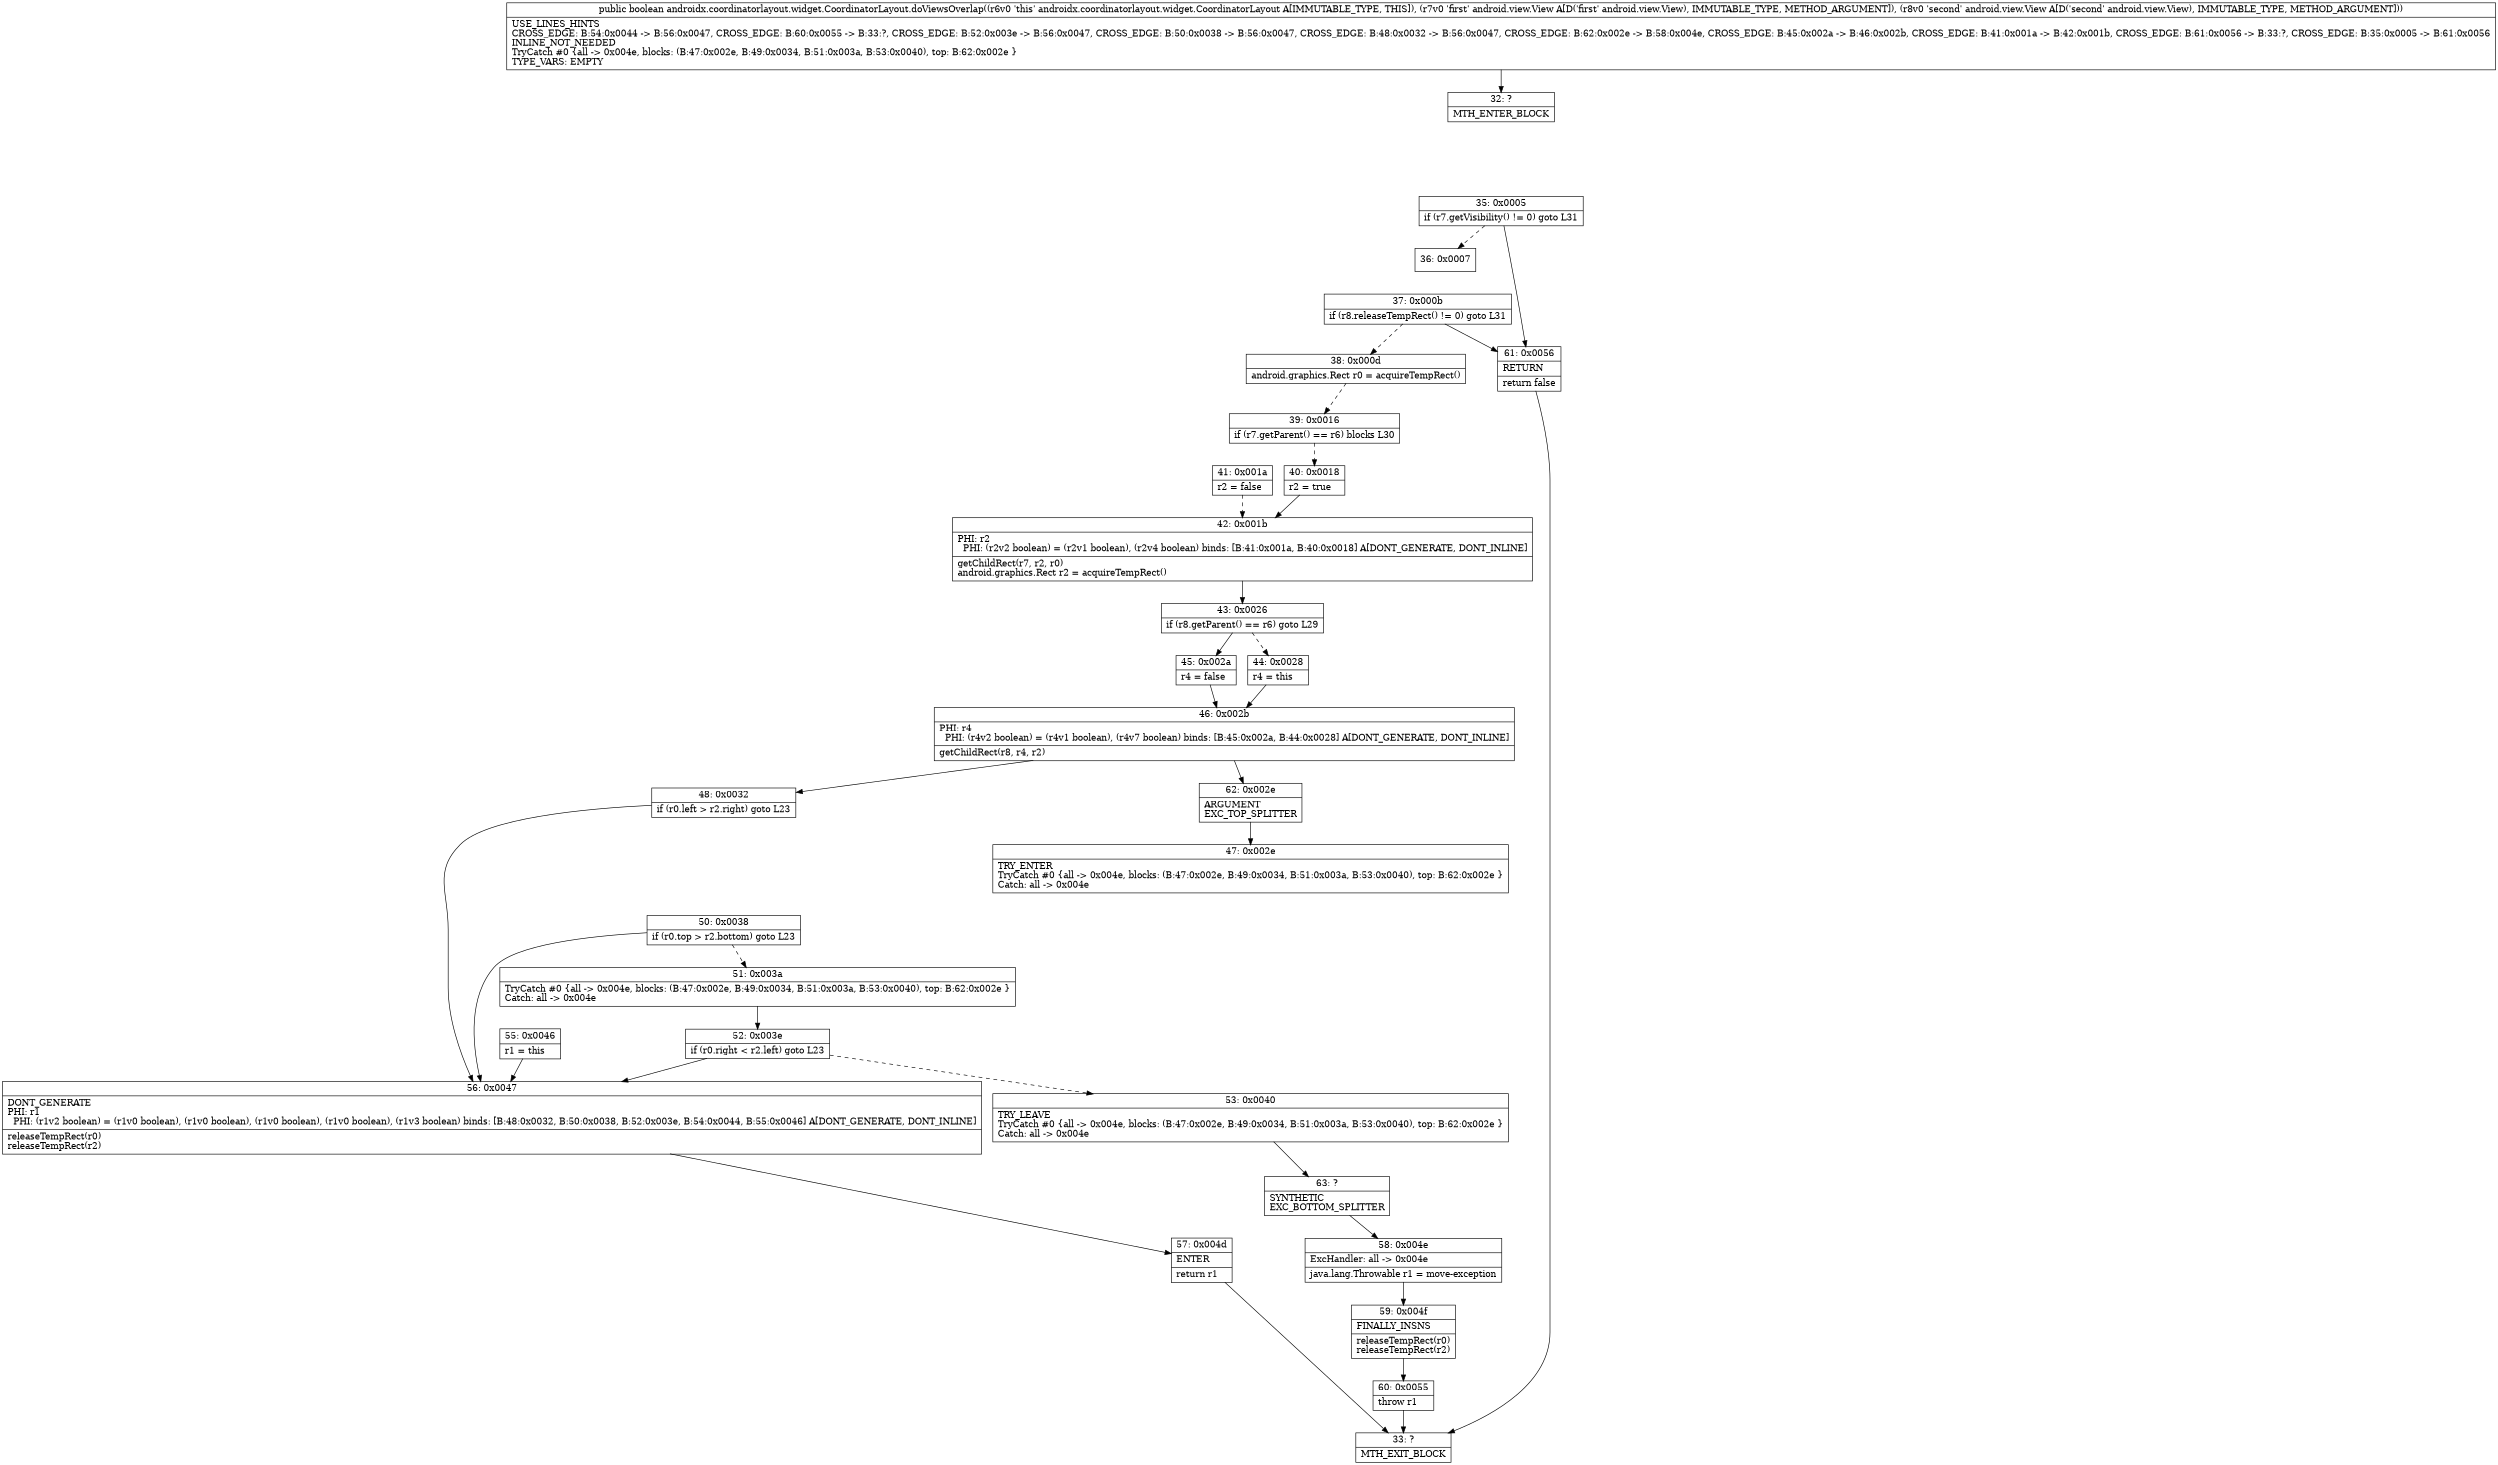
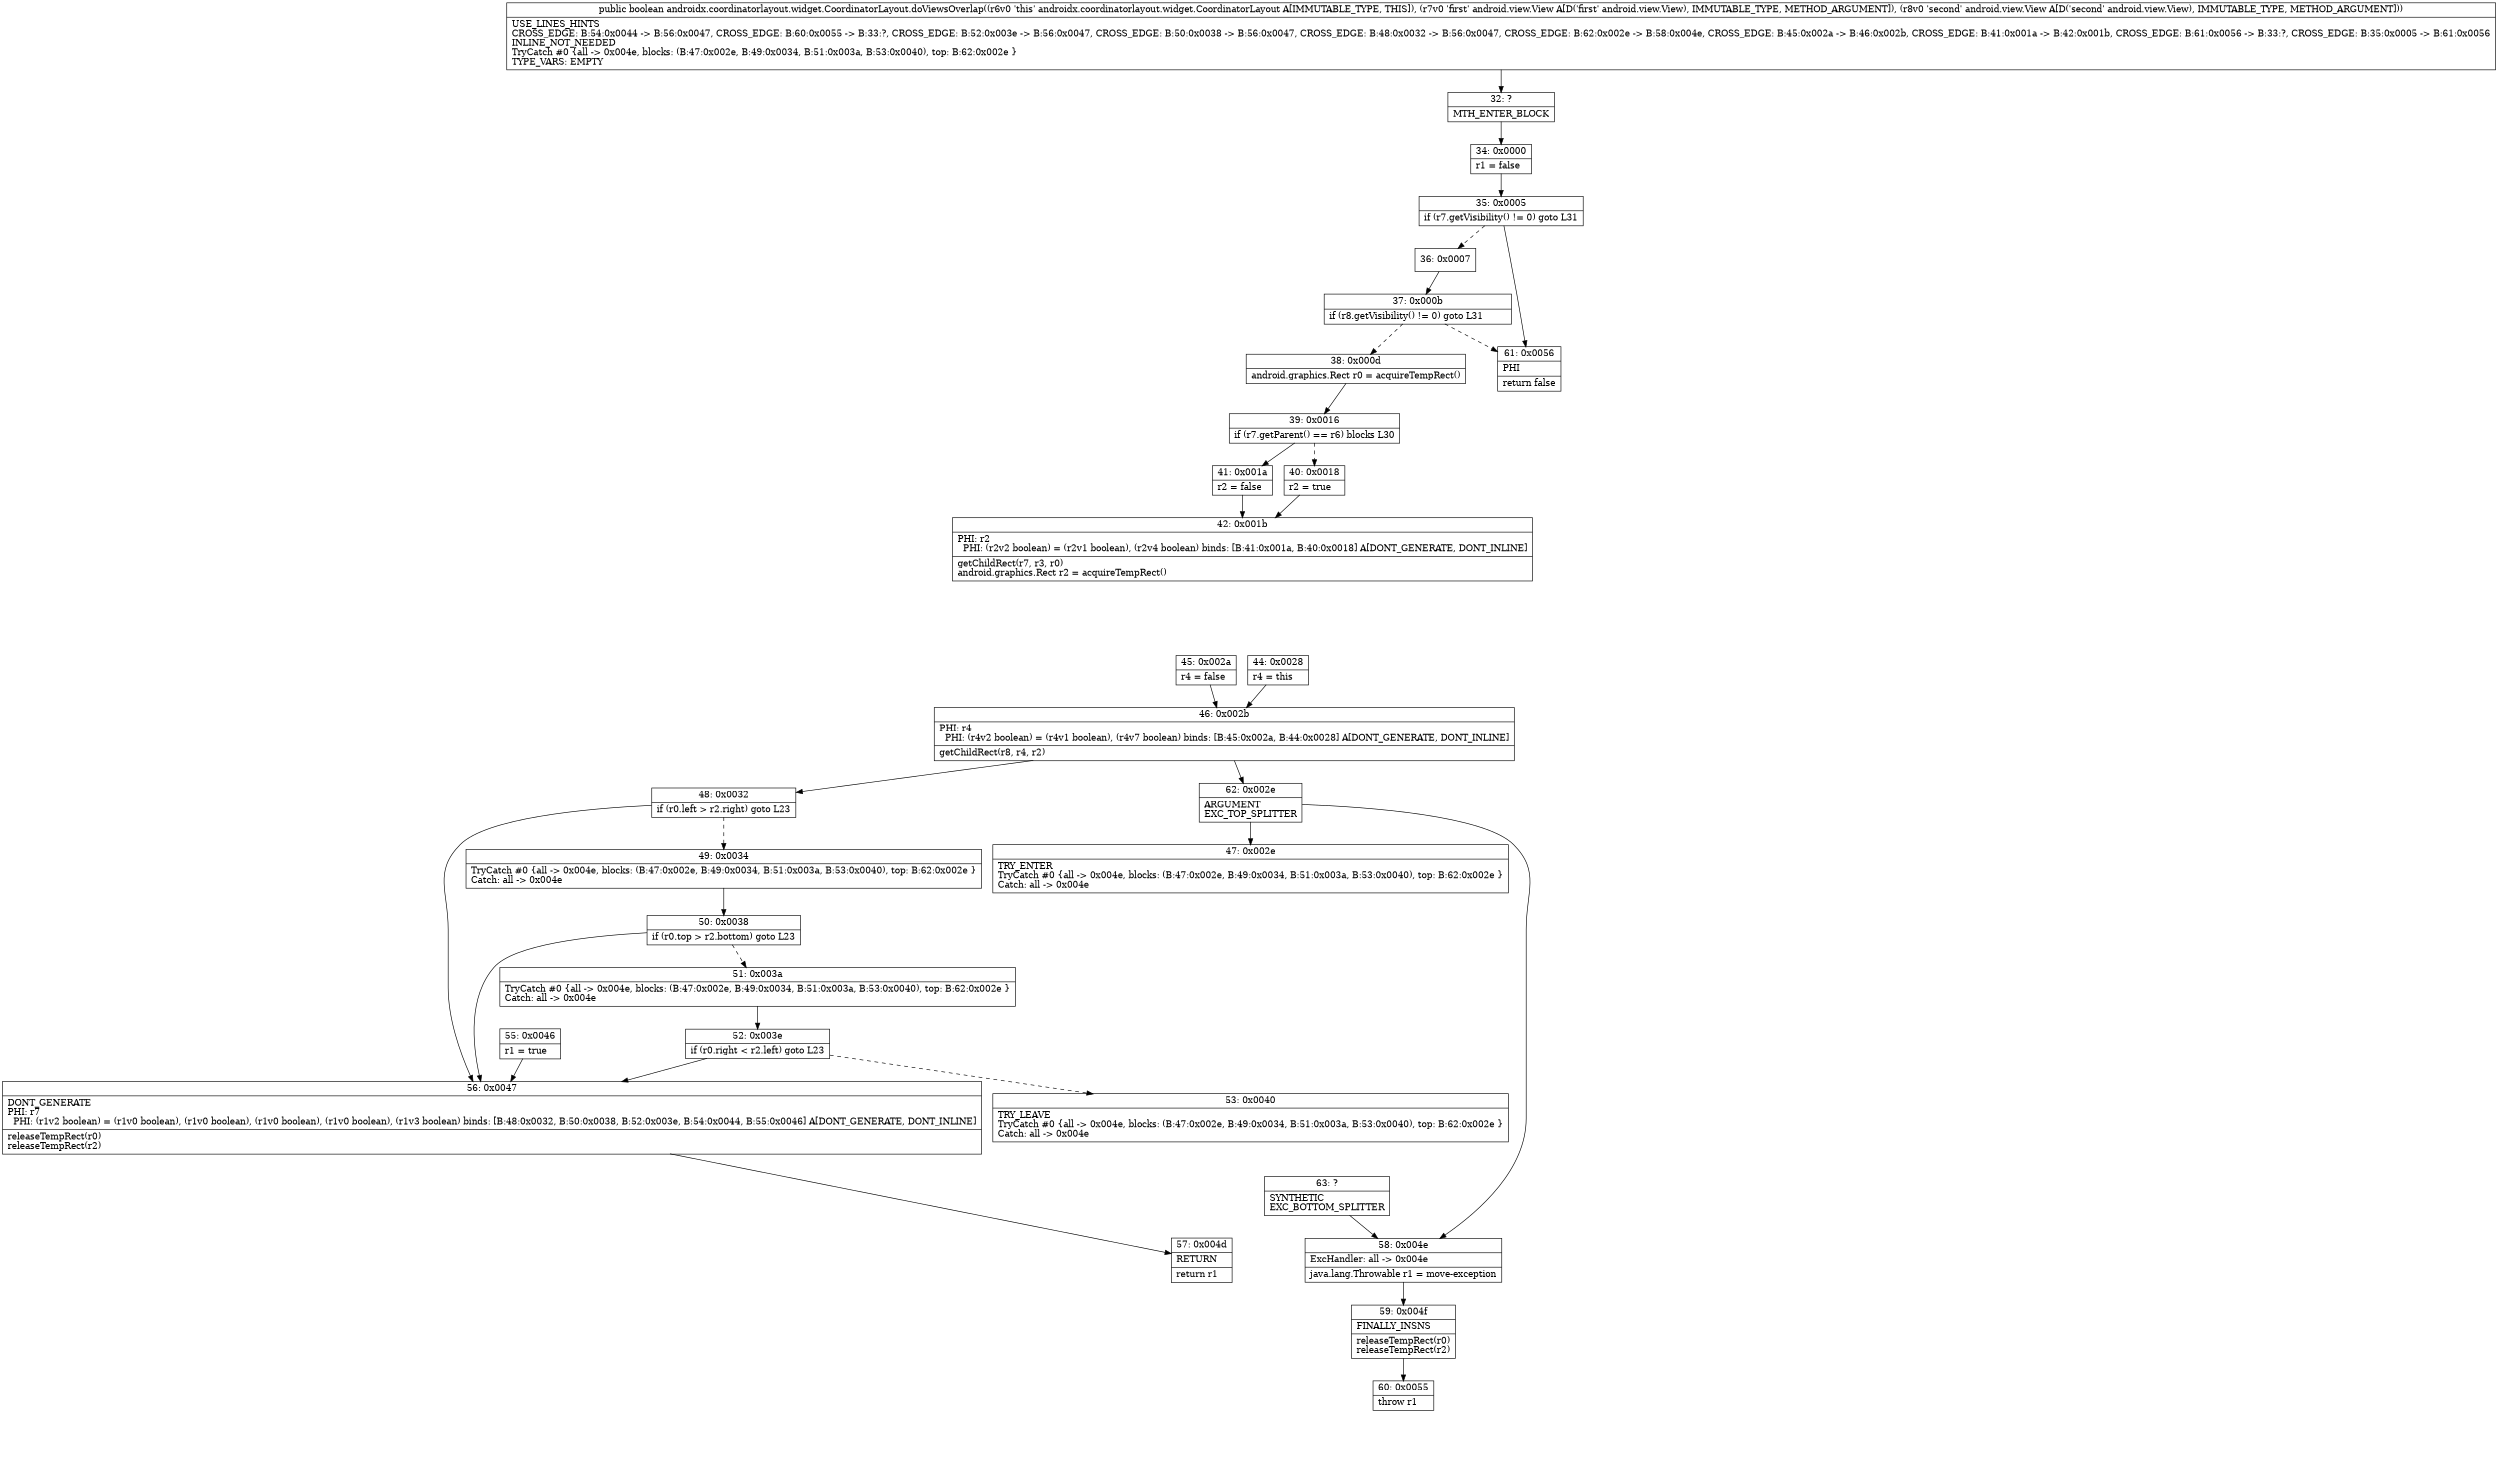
none -> (1501, 159)
none -> (1434, 280)
(1418, 316) -> (1406, 316)
(1468, 336) -> (1468, 336)
(1523, 368) -> (1511, 368)
(1337, 396) -> (1337, 396)
none -> (1281, 453)
(1242, 503) -> (1242, 503)
(1010, 564) -> (1010, 564)
(1242, 618) -> none
none -> (724, 869)
none -> (1526, 944)
(525, 1051) -> (526, 1051)
(25, 1112) -> (25, 1112)
(1289, 1157) -> none
(1193, 1260) -> (1197, 1260)
(1403, 1448) -> none
